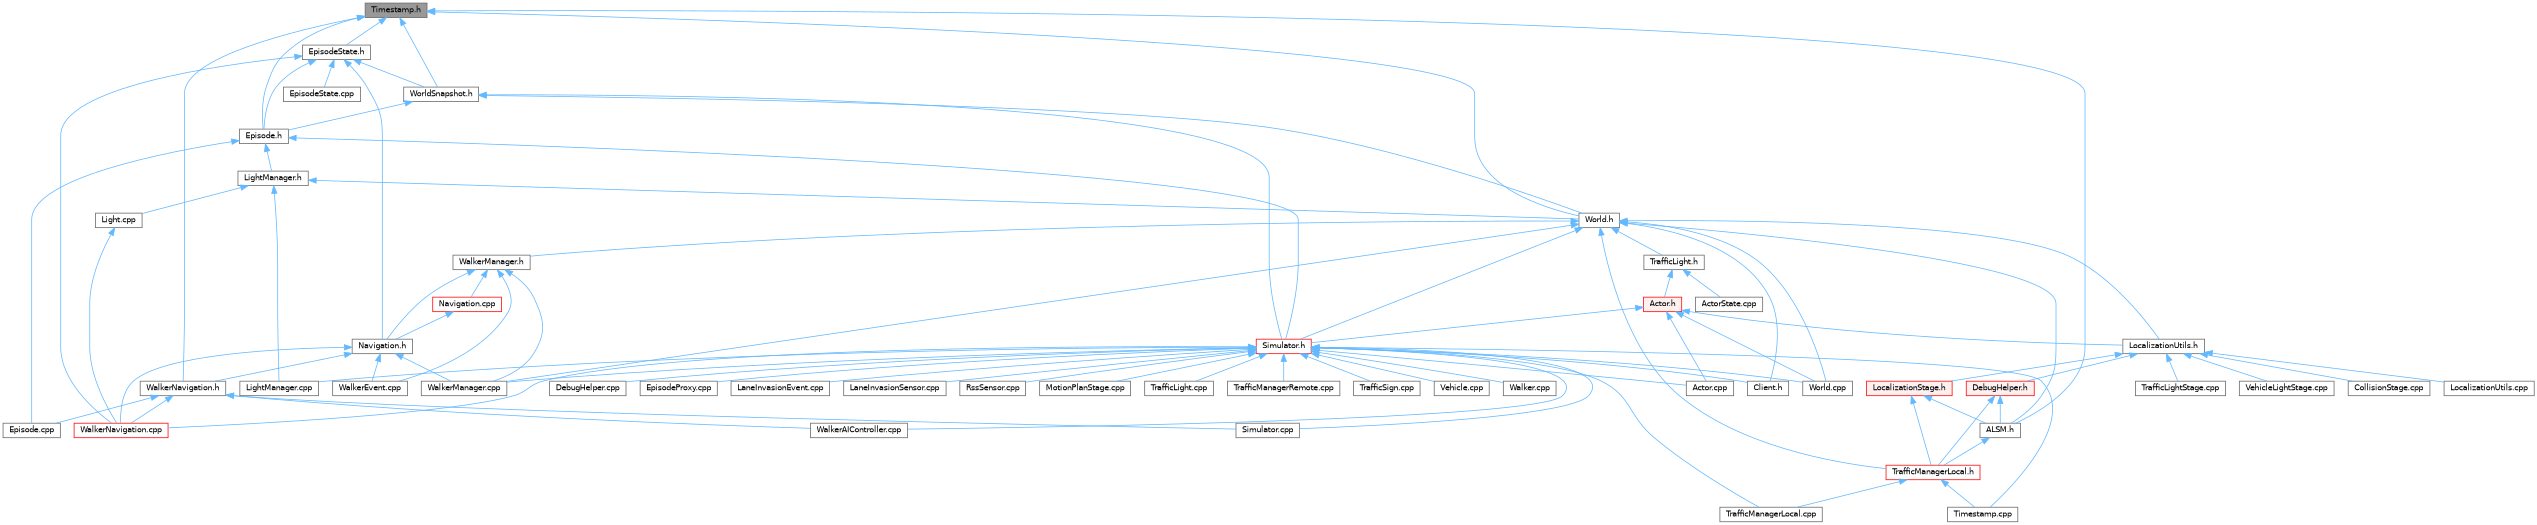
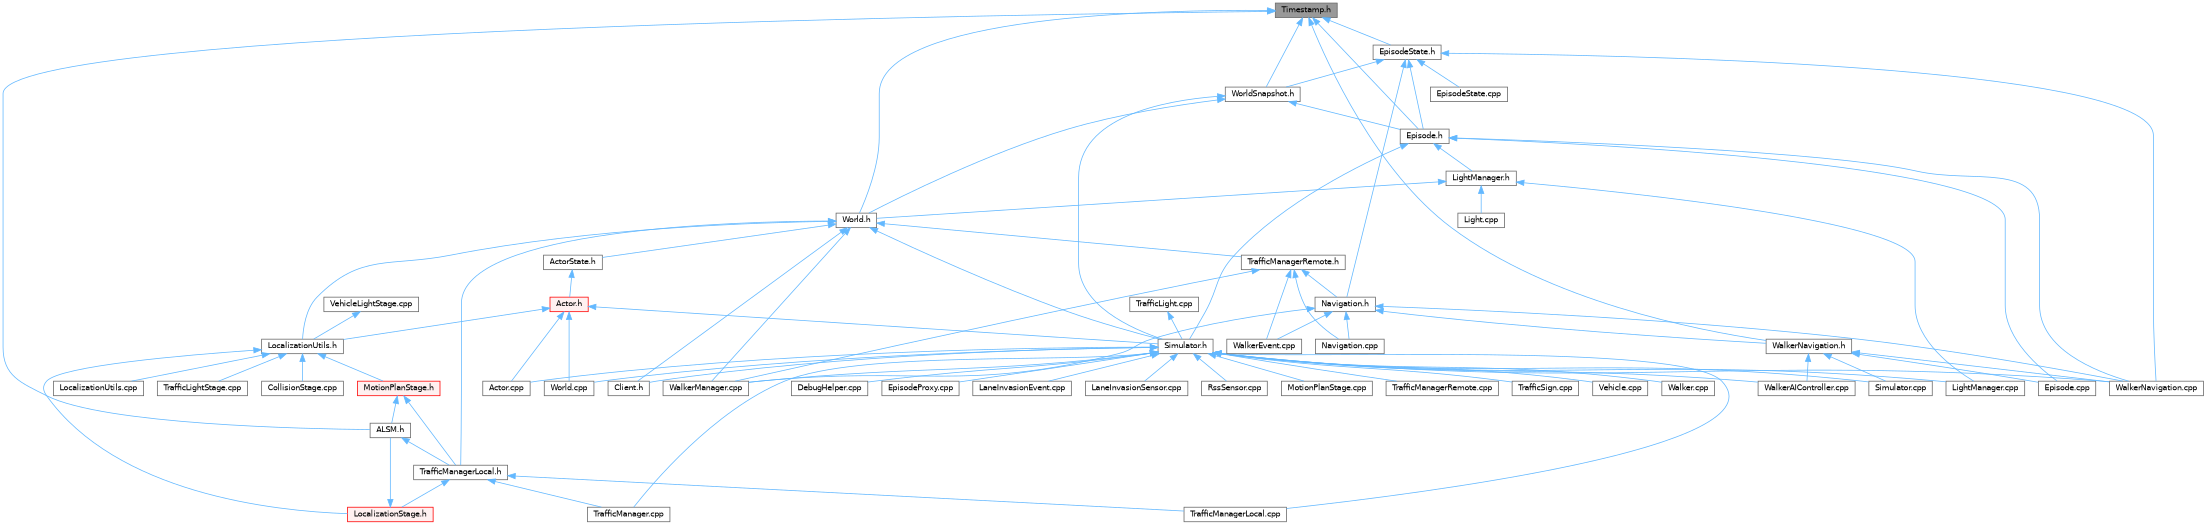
(1914, 256) -> none
(492, 262) -> (1293, 262)
(1674, 262) -> (573, 262)
(1758, 262) -> none
(467, 304) -> (1350, 346)
(1729, 304) -> none
(421, 327) -> (1348, 329)
(90, 330) -> (1866, 163)
(1284, 346) -> (1186, 346)
(1228, 369) -> (1176, 327)
(2229, 369) -> (334, 327)
(2000, 388) -> (399, 388)
(121, 430) -> (2156, 388)
(1922, 434) -> (422, 495)
(1933, 472) -> (461, 472)
(1983, 514) -> (629, 514)
